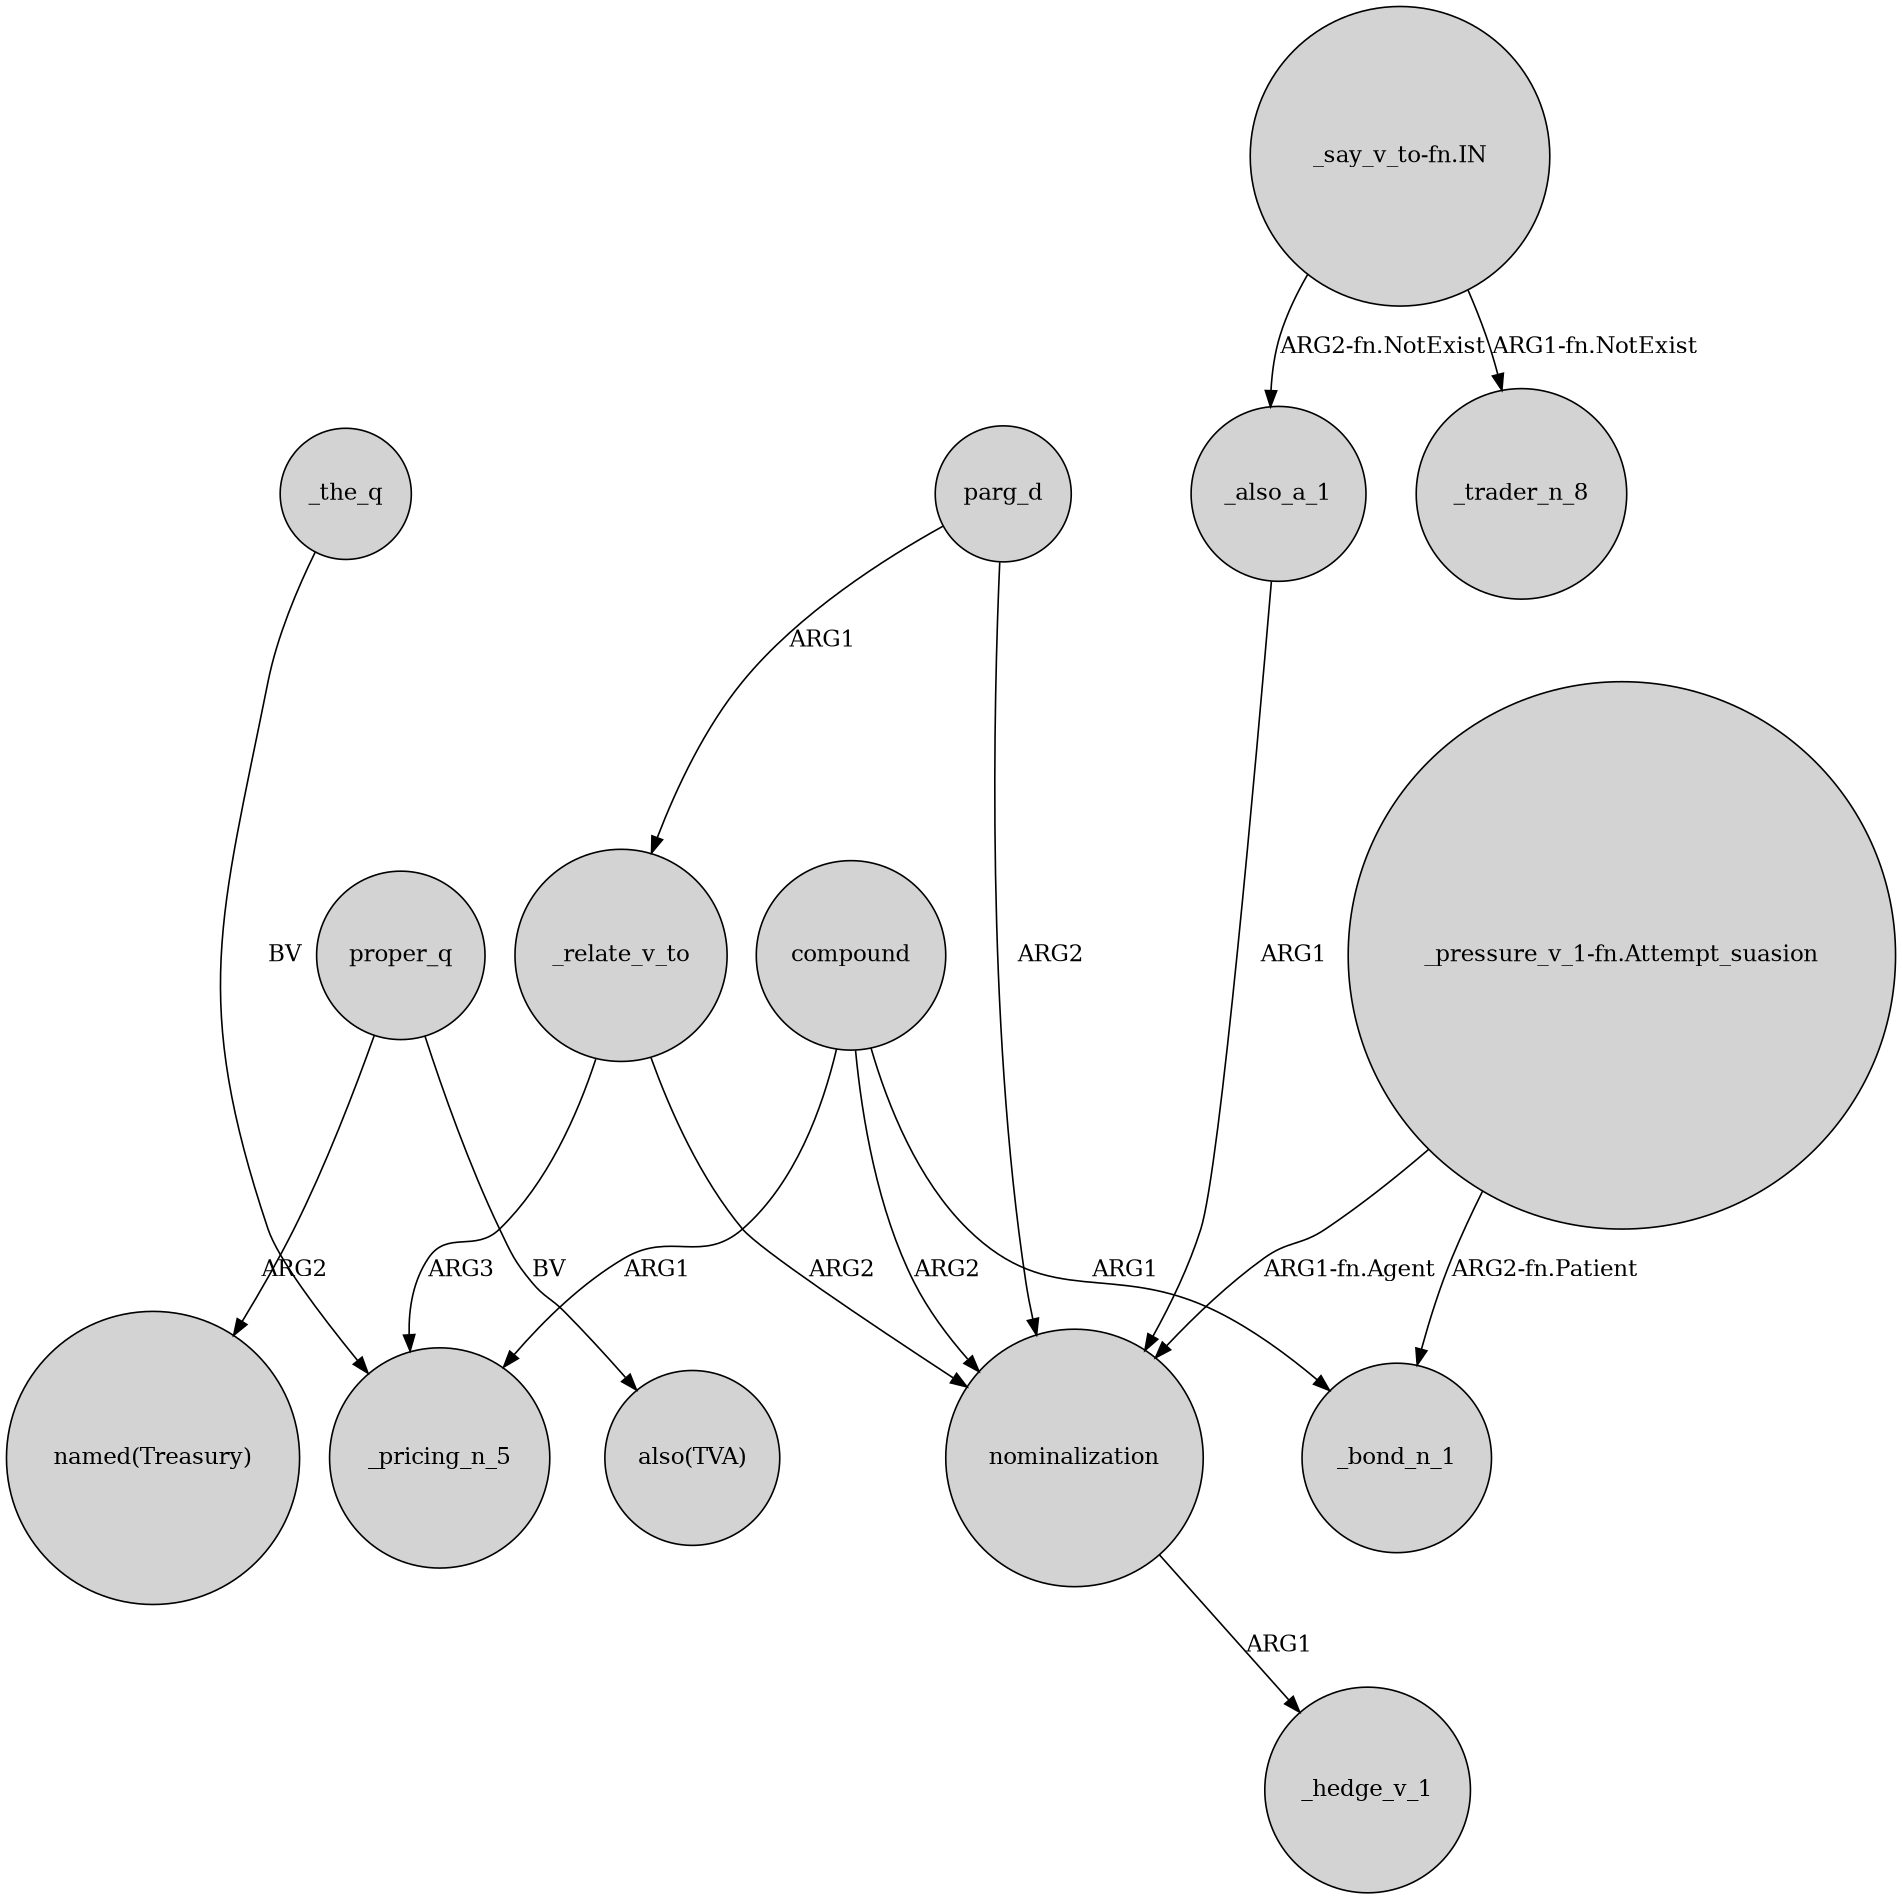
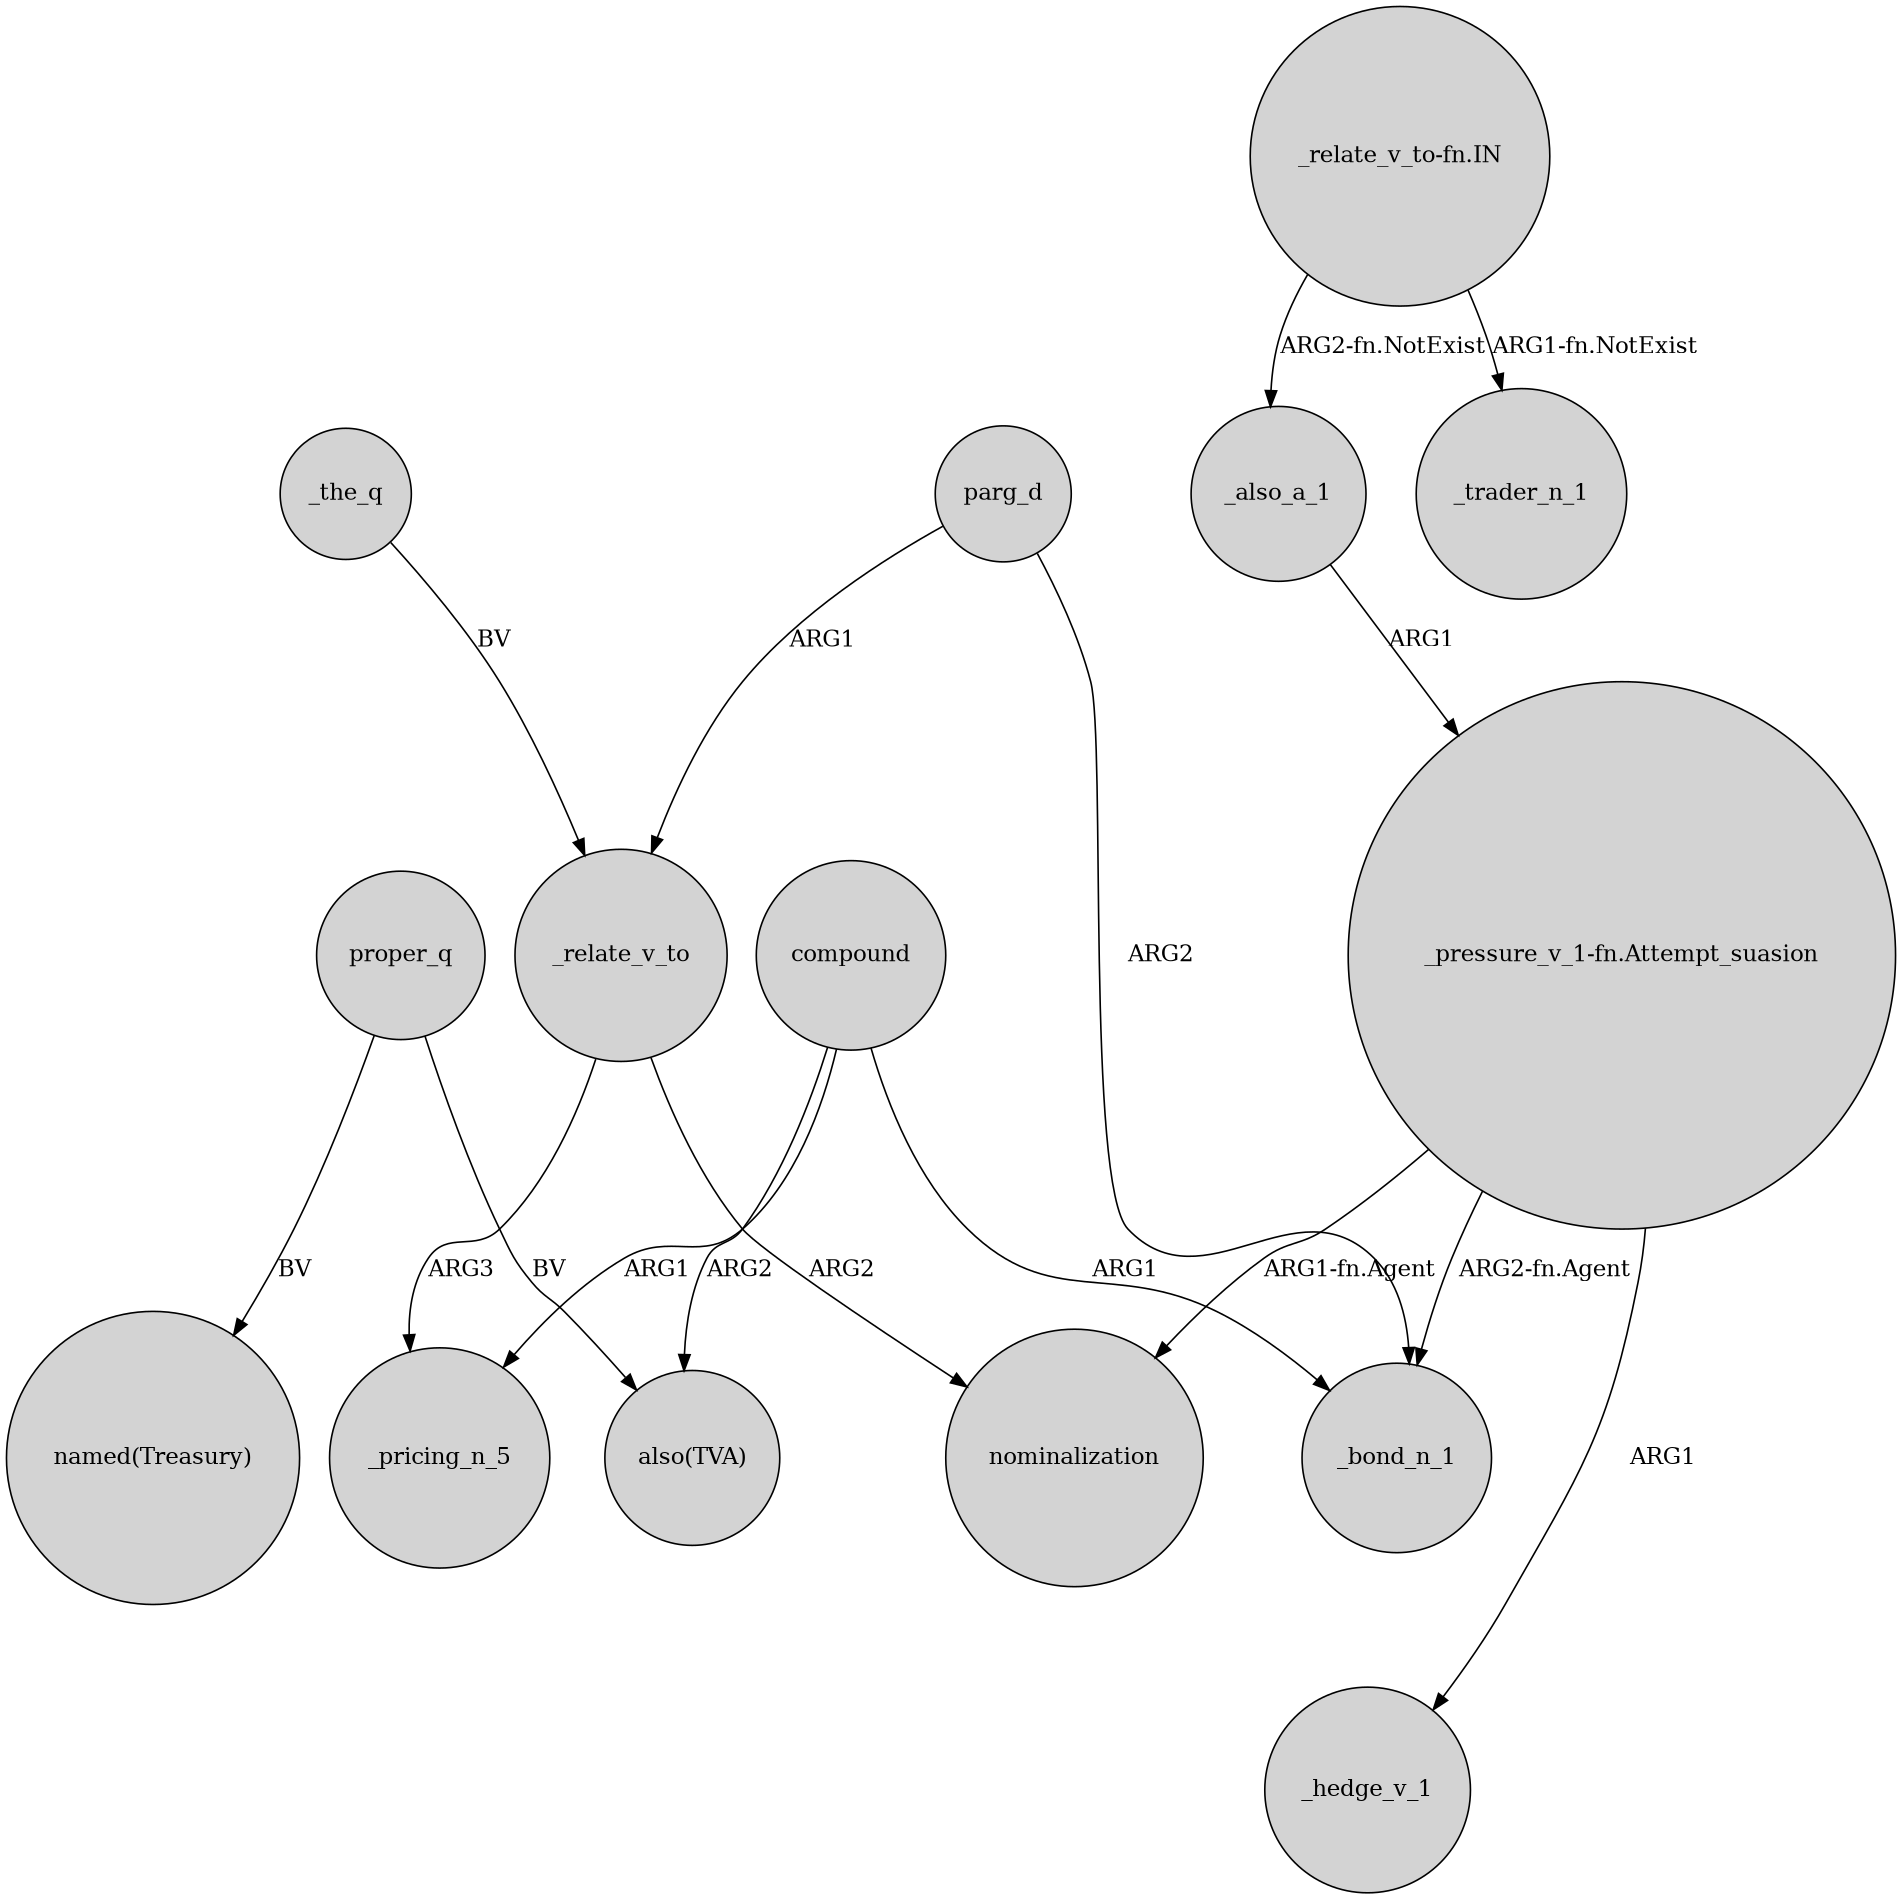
(1400, 156) -> (1400, 156)
(1521, 494) -> (1521, 494)
(997, 942) -> (1103, 1067)
(1236, 965) -> (1389, 643)
(221, 967) -> (500, 682)
(887, 1214) -> (779, 1168)
(295, 1270) -> (295, 1270)
(1545, 1270) -> (1545, 1270)
(1224, 1627) -> (1577, 1476)
